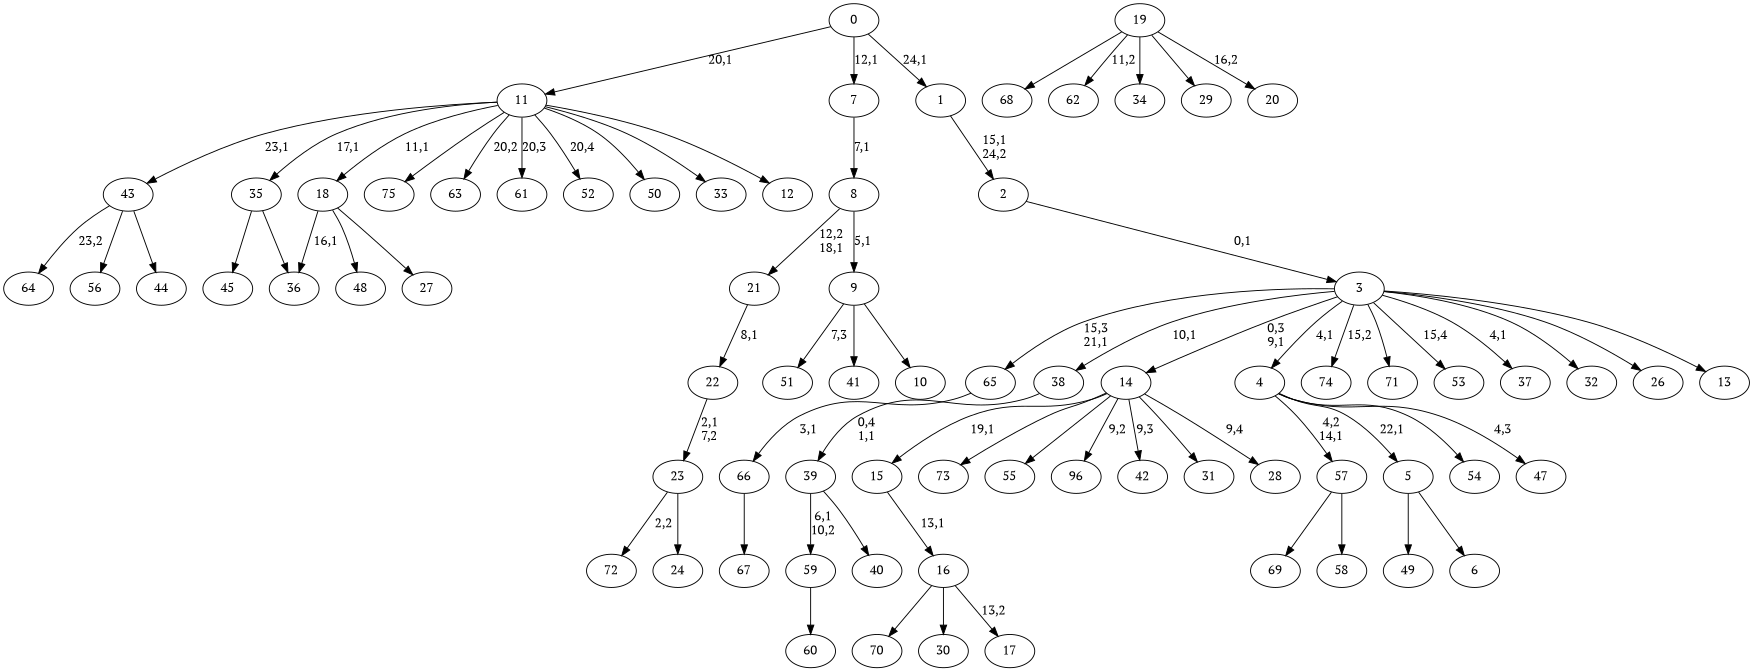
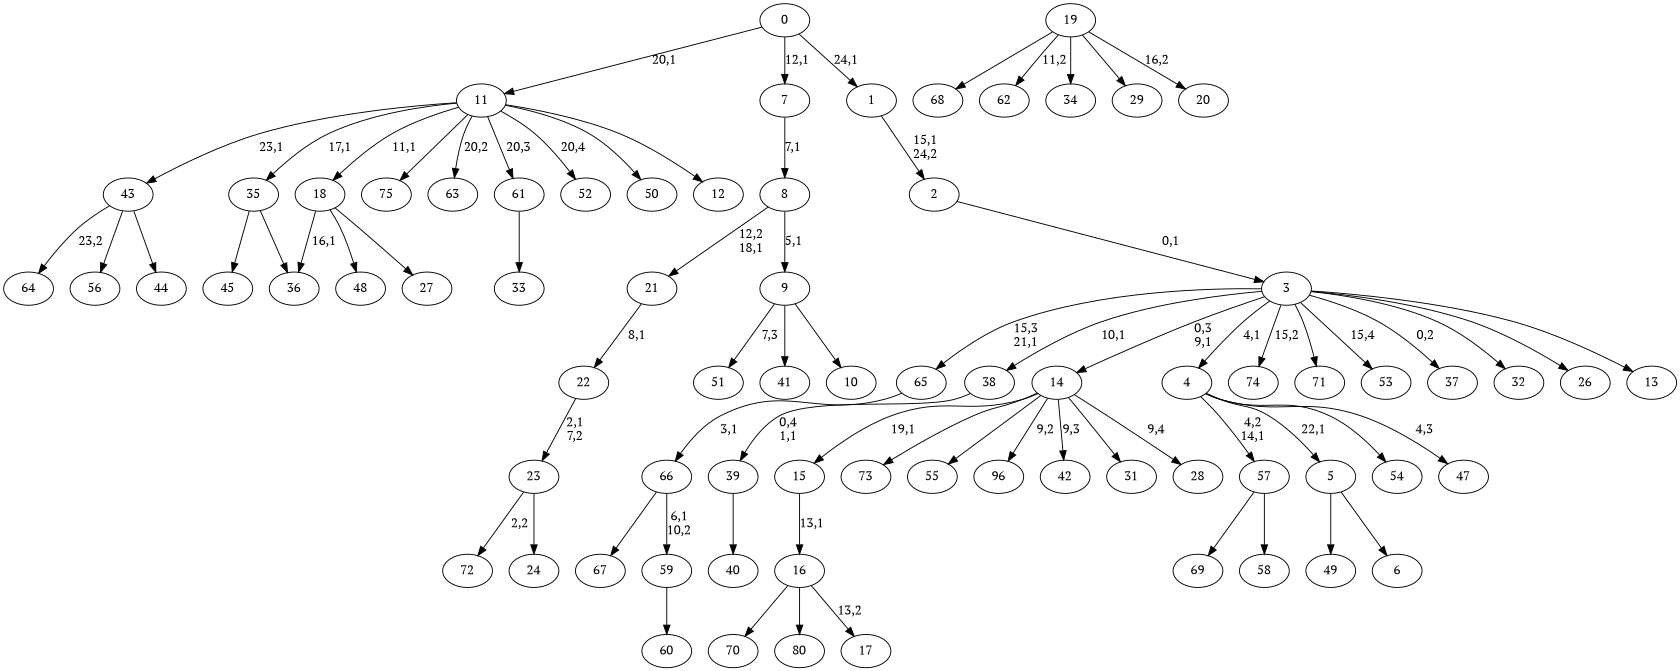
(625, 133) -> (519, 237)
(1498, 336) -> (1425, 336)
(811, 519) -> (667, 519)
(943, 651) -> (800, 651)
